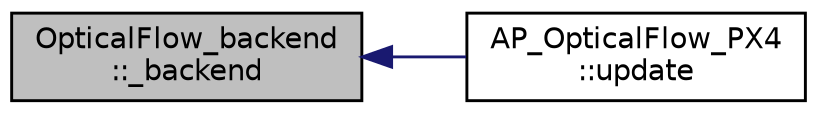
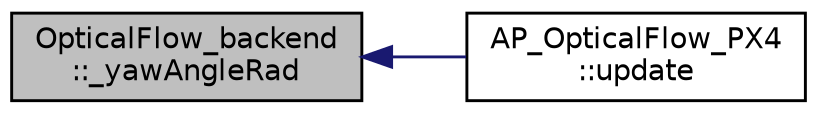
(187, 57) -> (187, 57)
